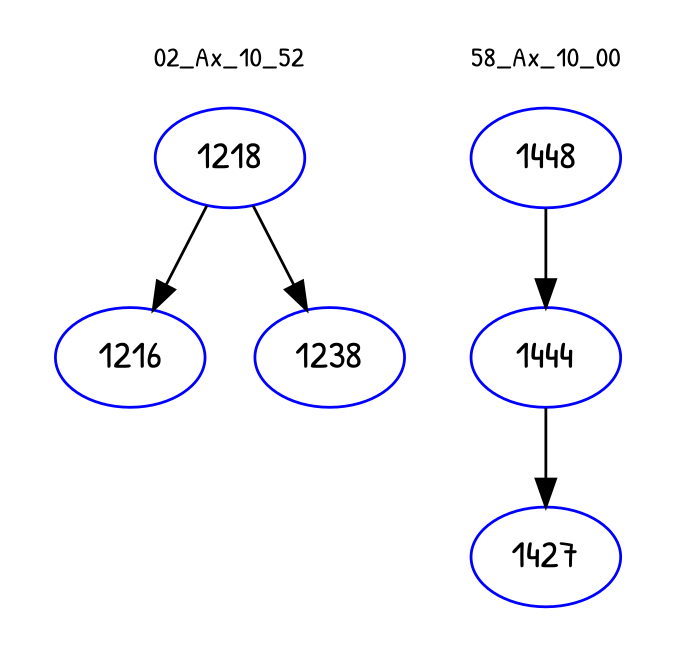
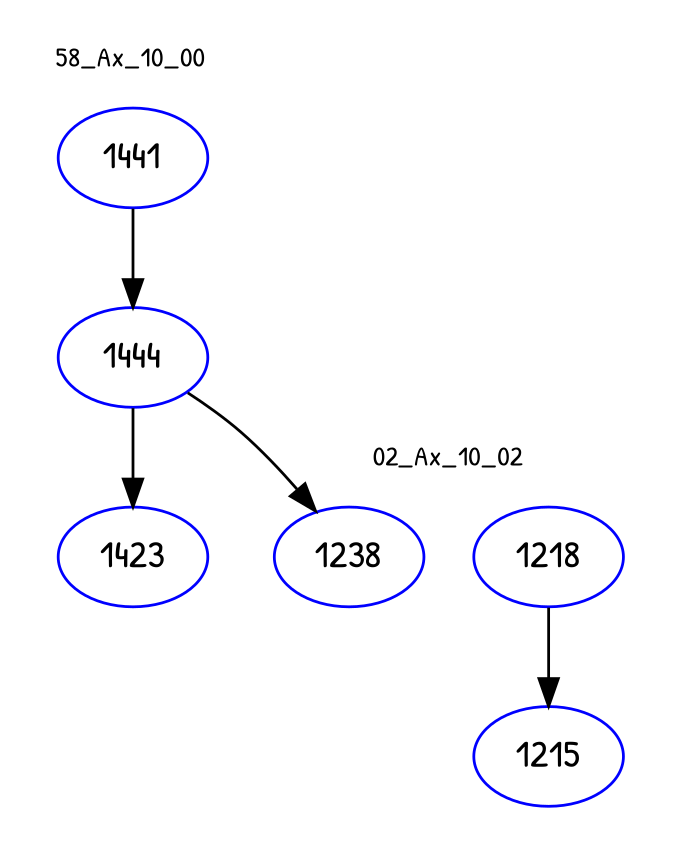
(230, 60) -> (449, 459)
(546, 158) -> (133, 158)
(273, 245) -> (270, 460)
(130, 357) -> (549, 756)
(546, 557) -> (133, 557)
